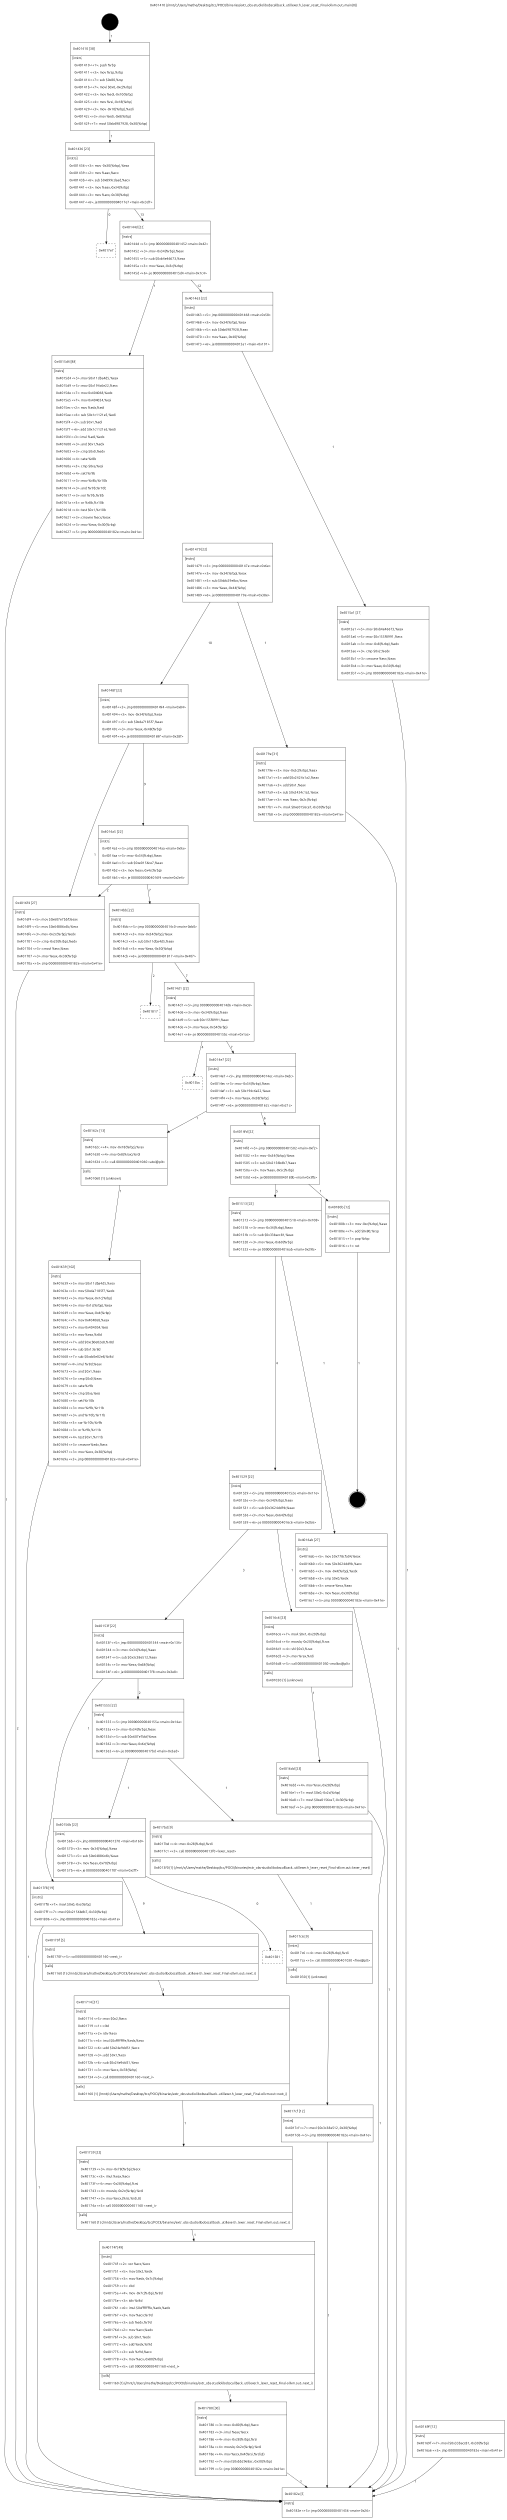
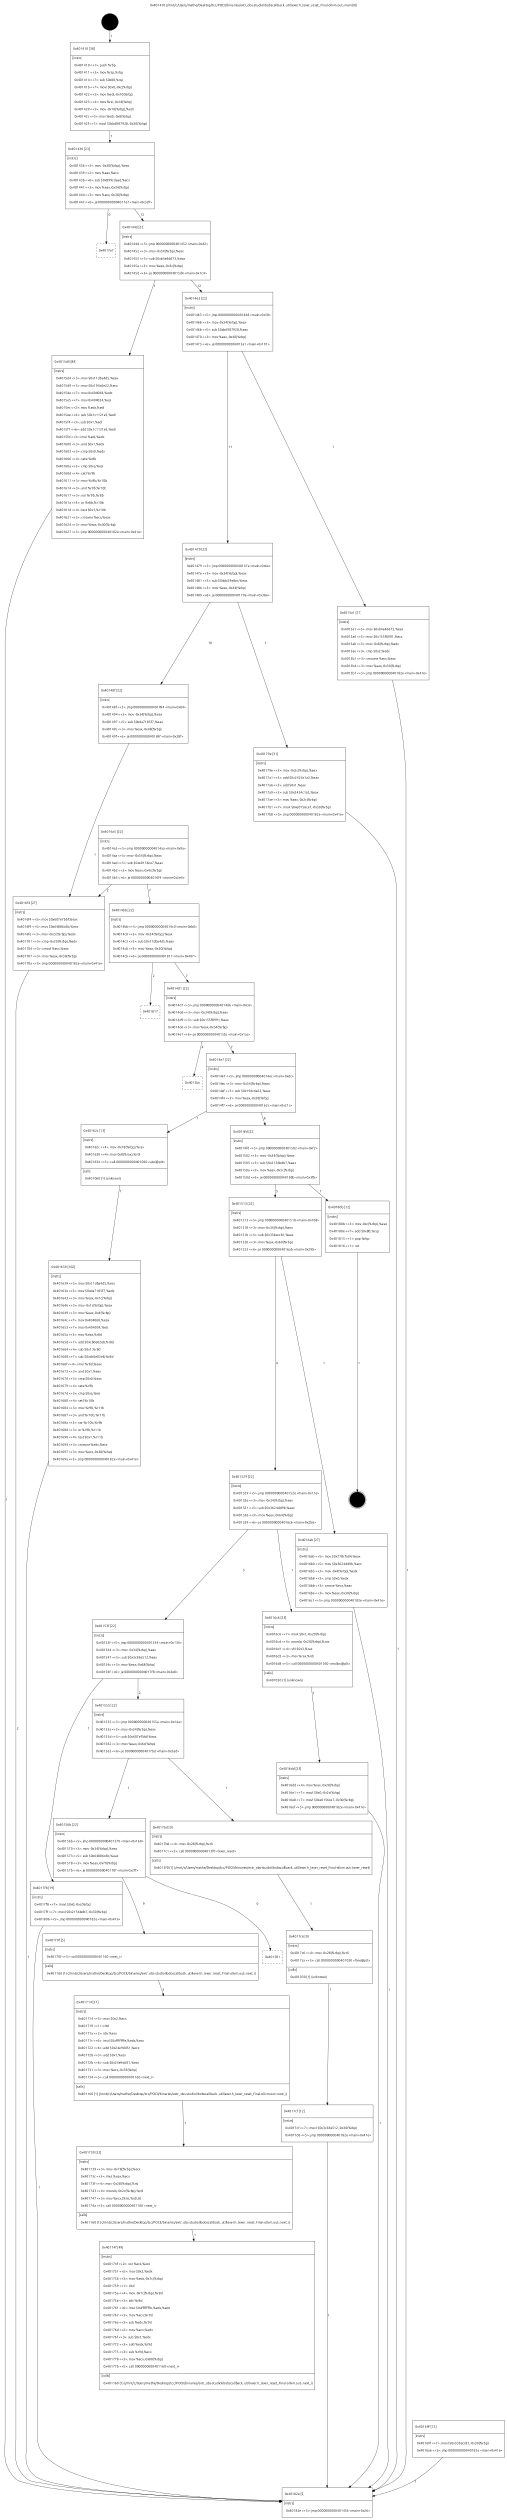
none -> (228, 446)
(143, 783) -> none
(241, 2439) -> none
